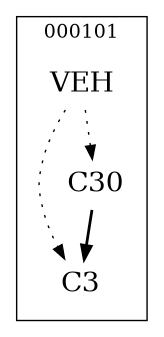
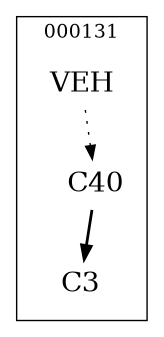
(82, 33) -> (82, 33)
(40, 177) -> none
(96, 185) -> (96, 185)
